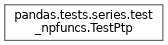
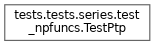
(84, 23) -> (77, 23)
